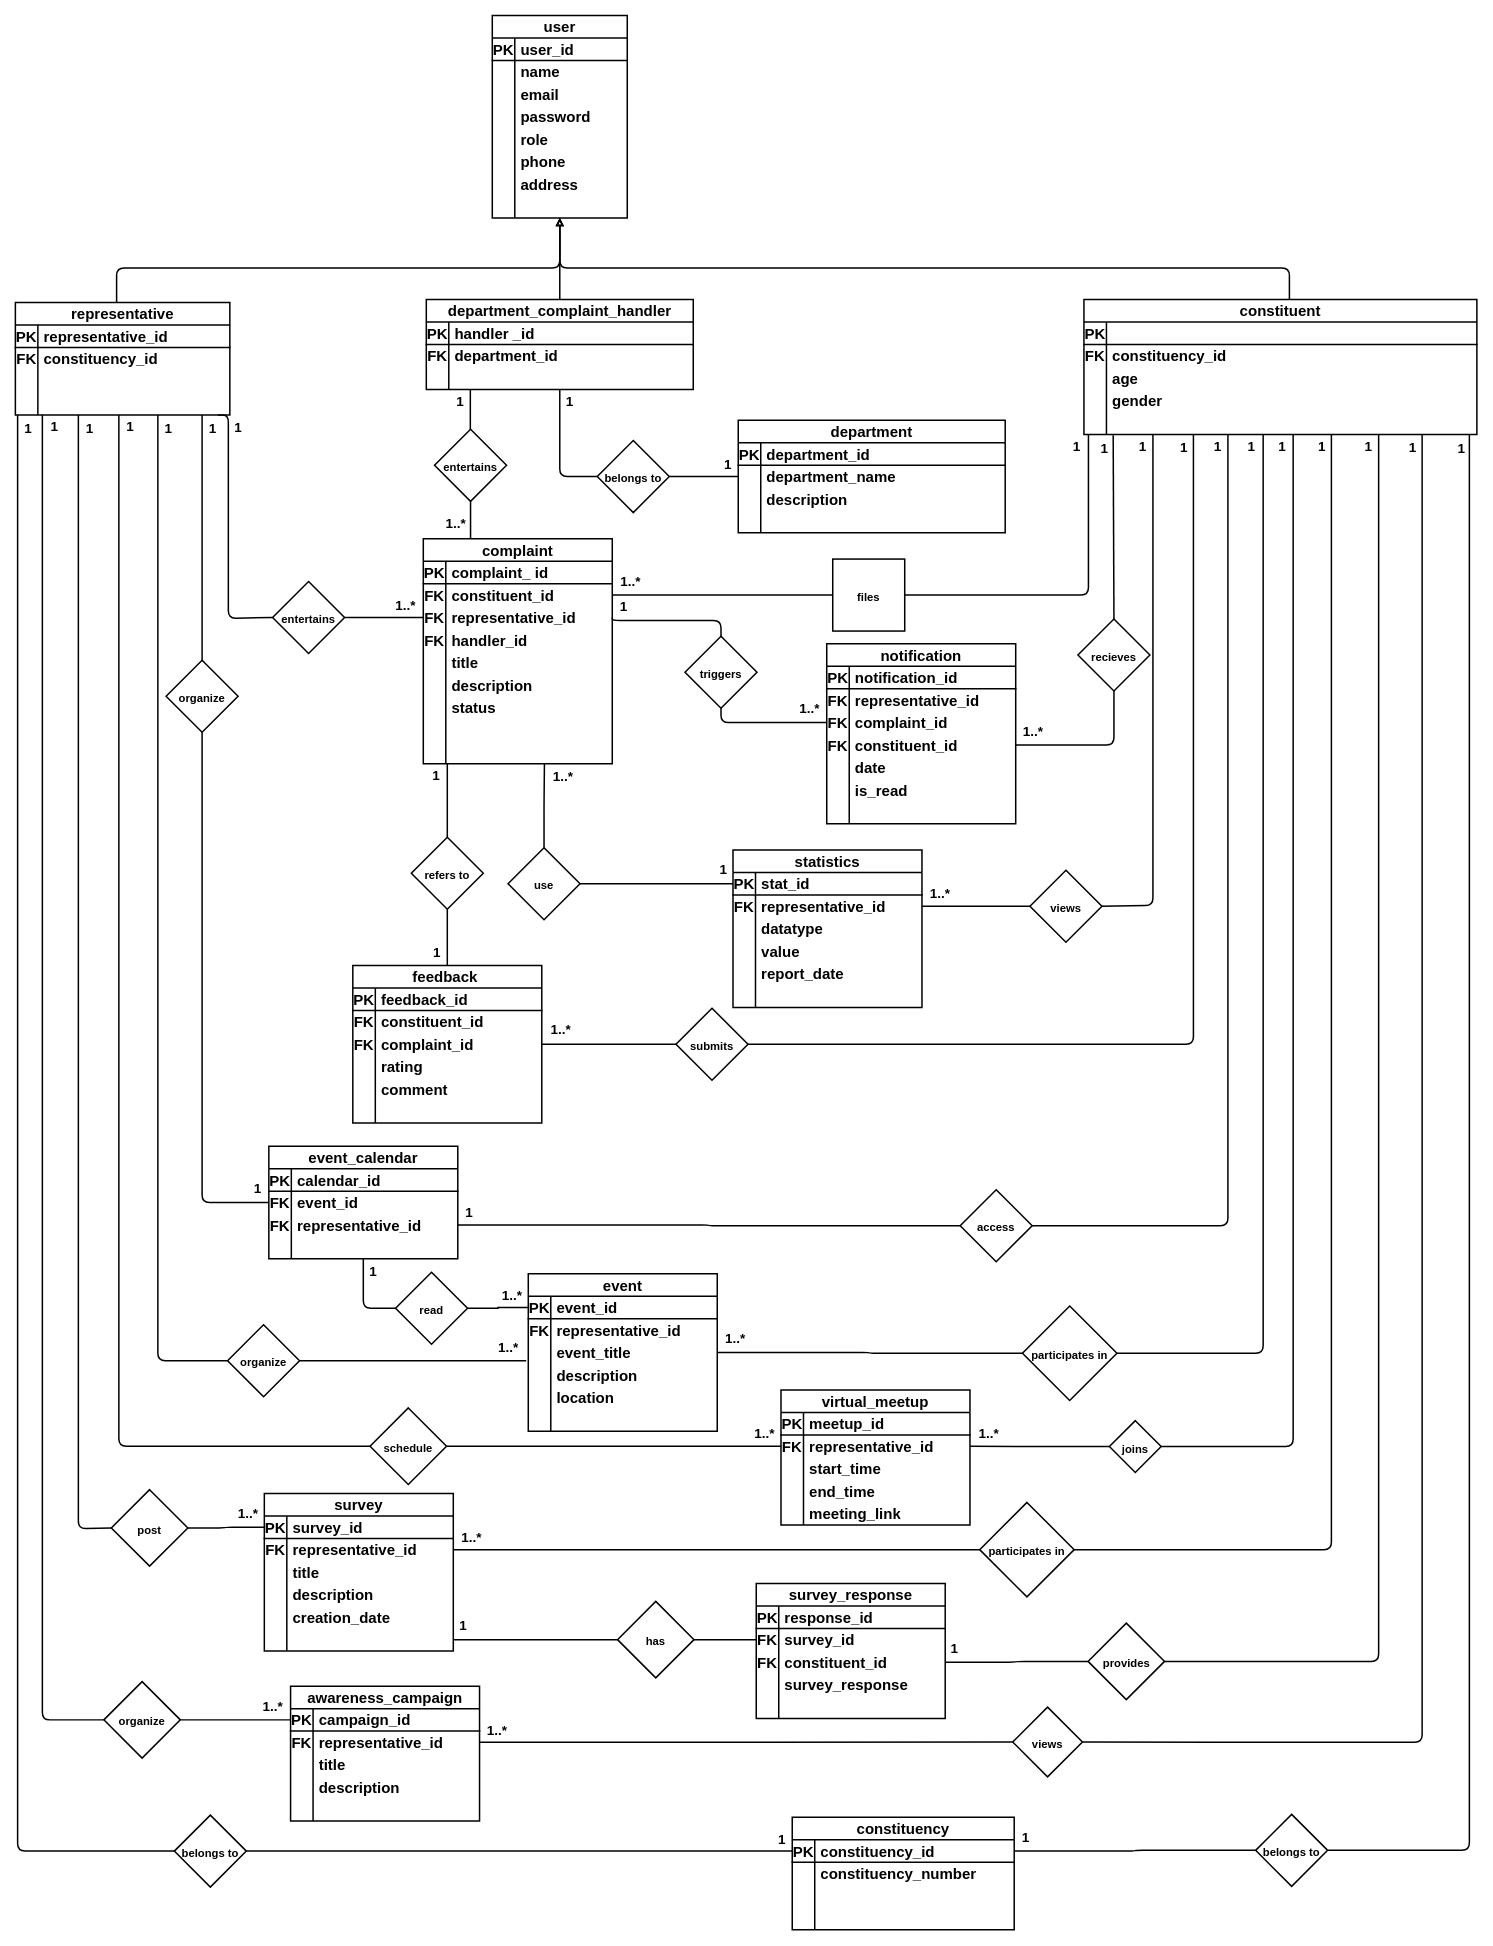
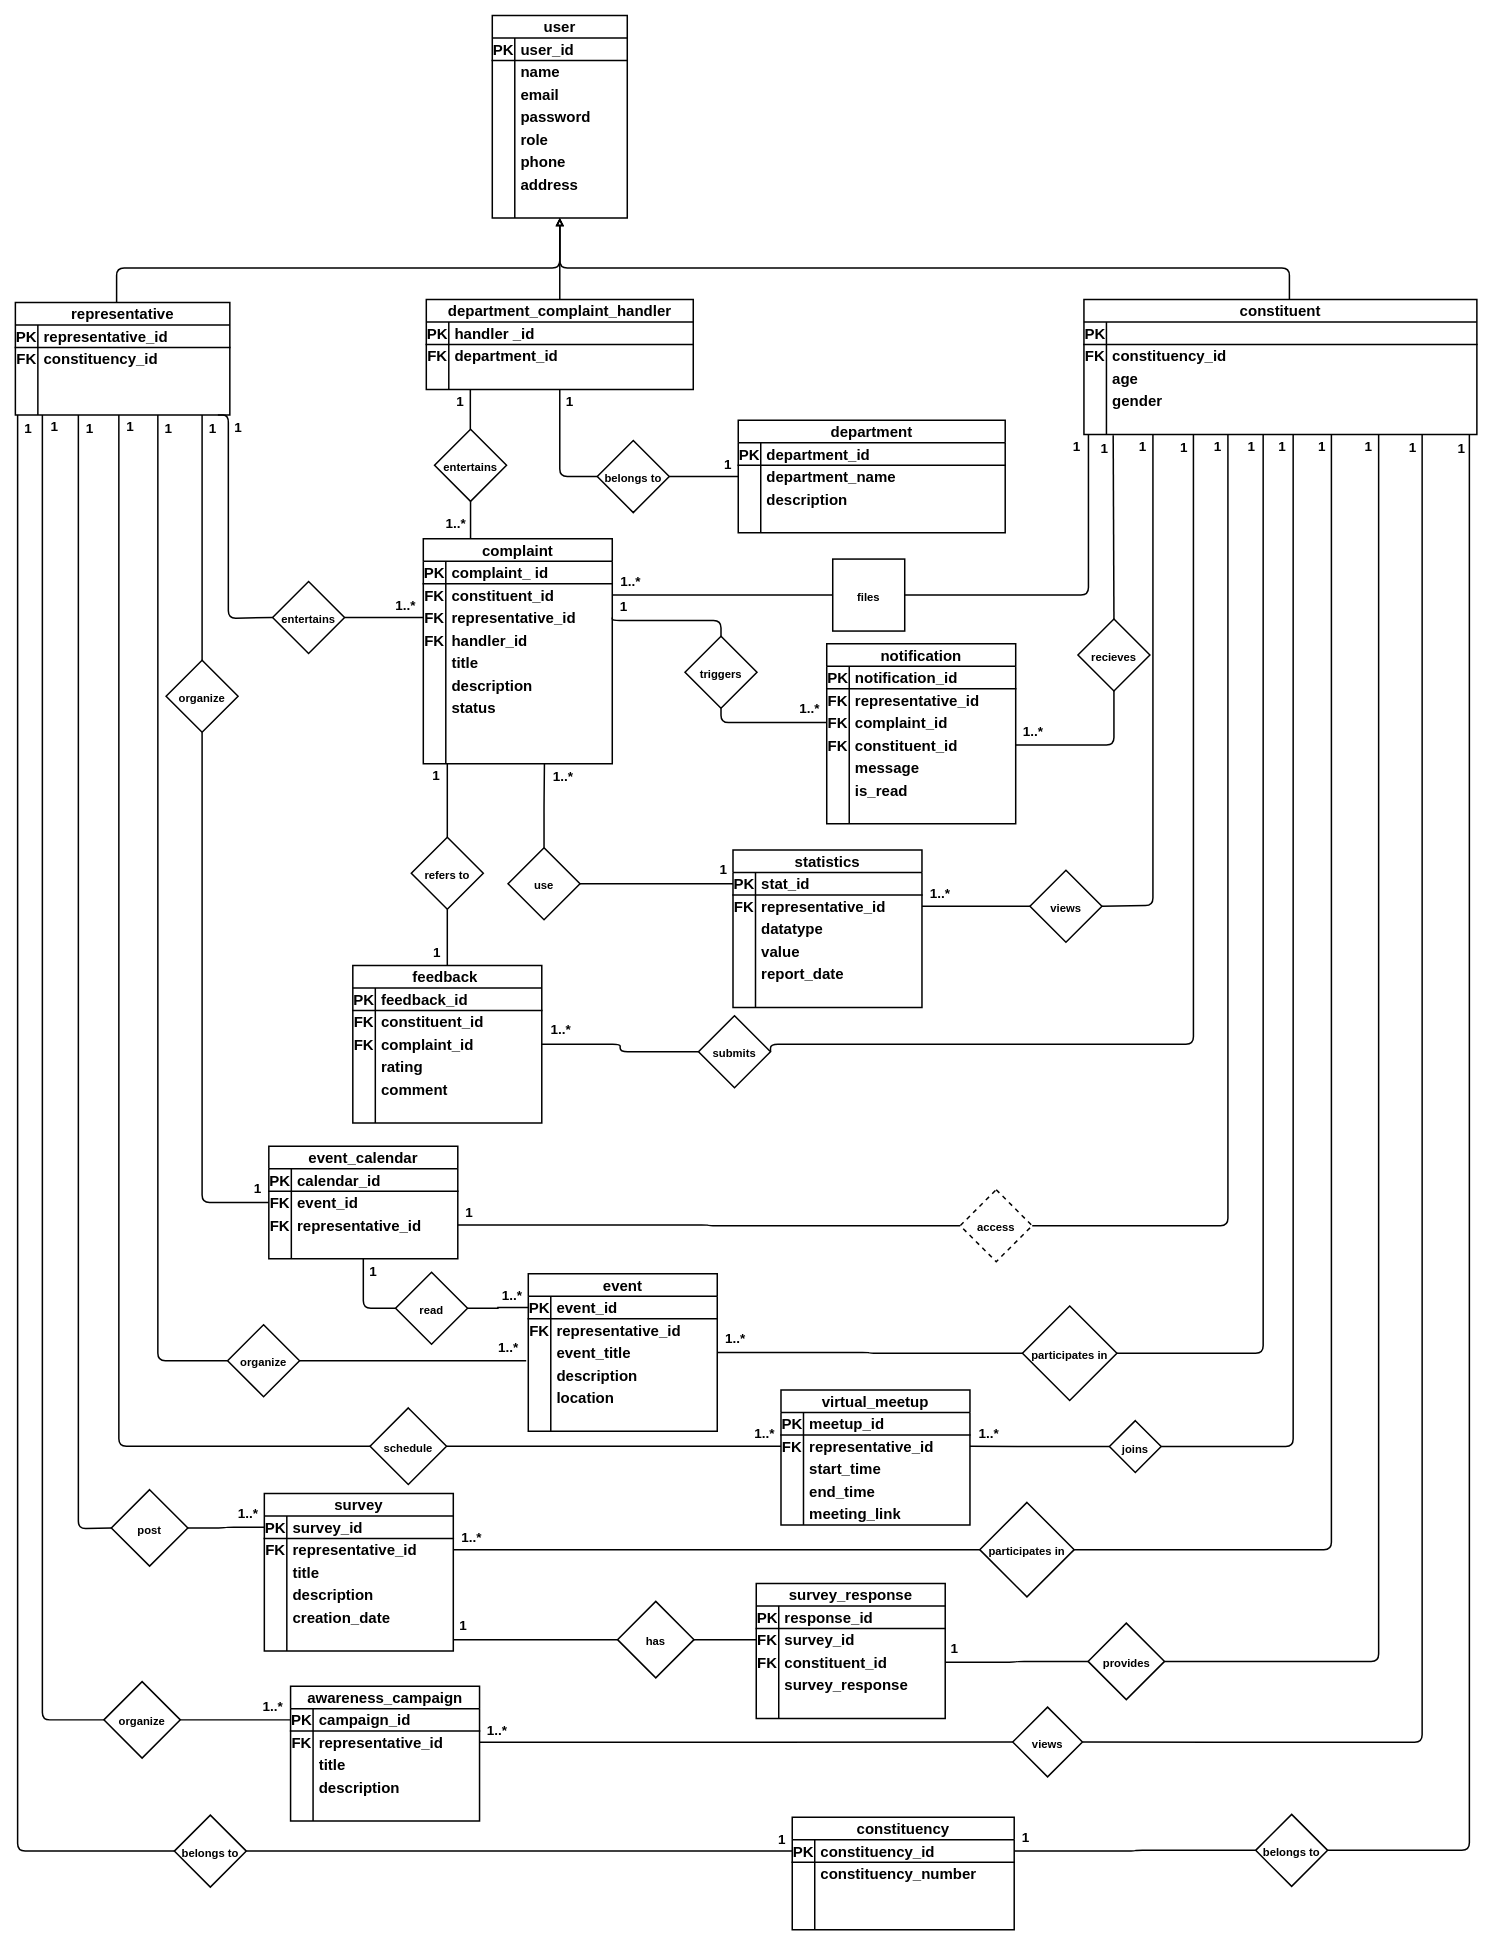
(872, 768) -> (885, 768)
(712, 1044) -> (735, 1052)
(996, 1226) -> (996, 1226)
